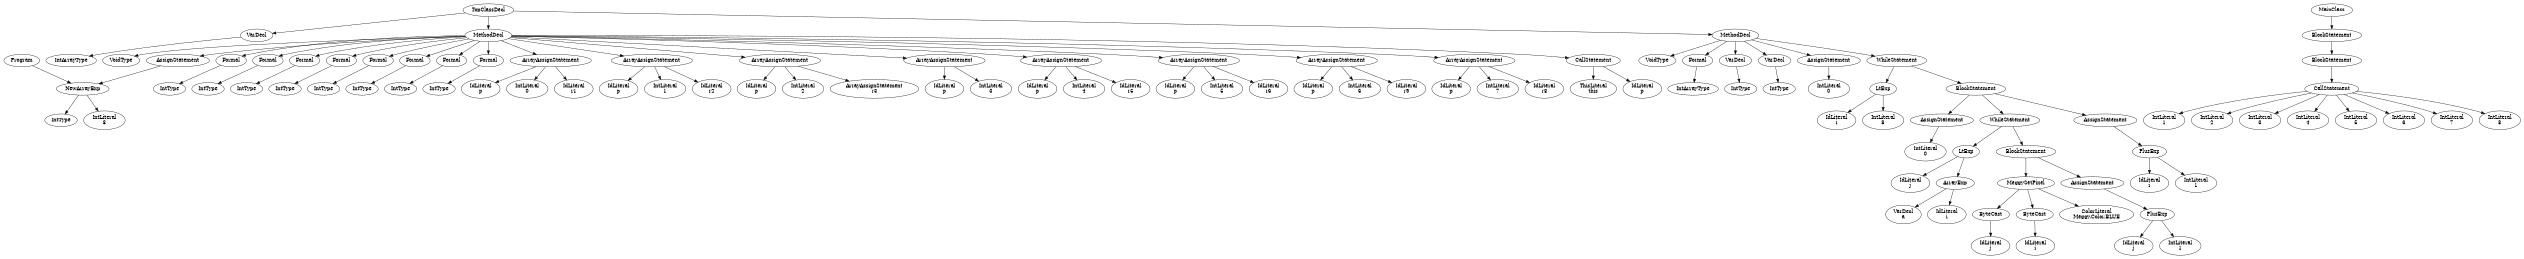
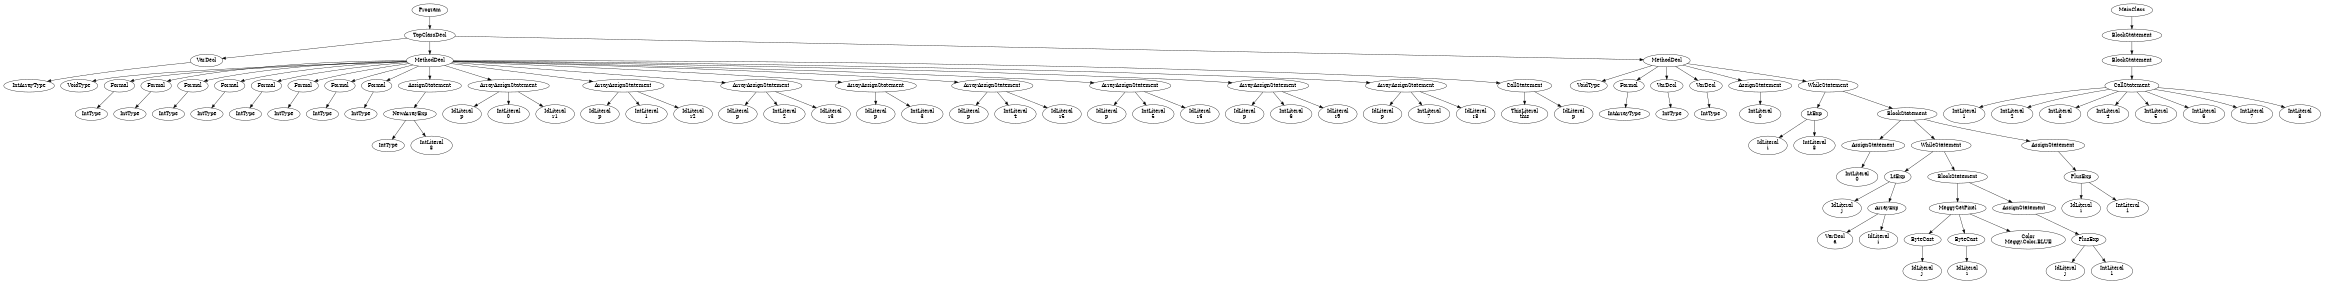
(50, 74) -> (430, 21)
(874, 89) -> (831, 114)
(2097, 214) -> (2028, 240)
